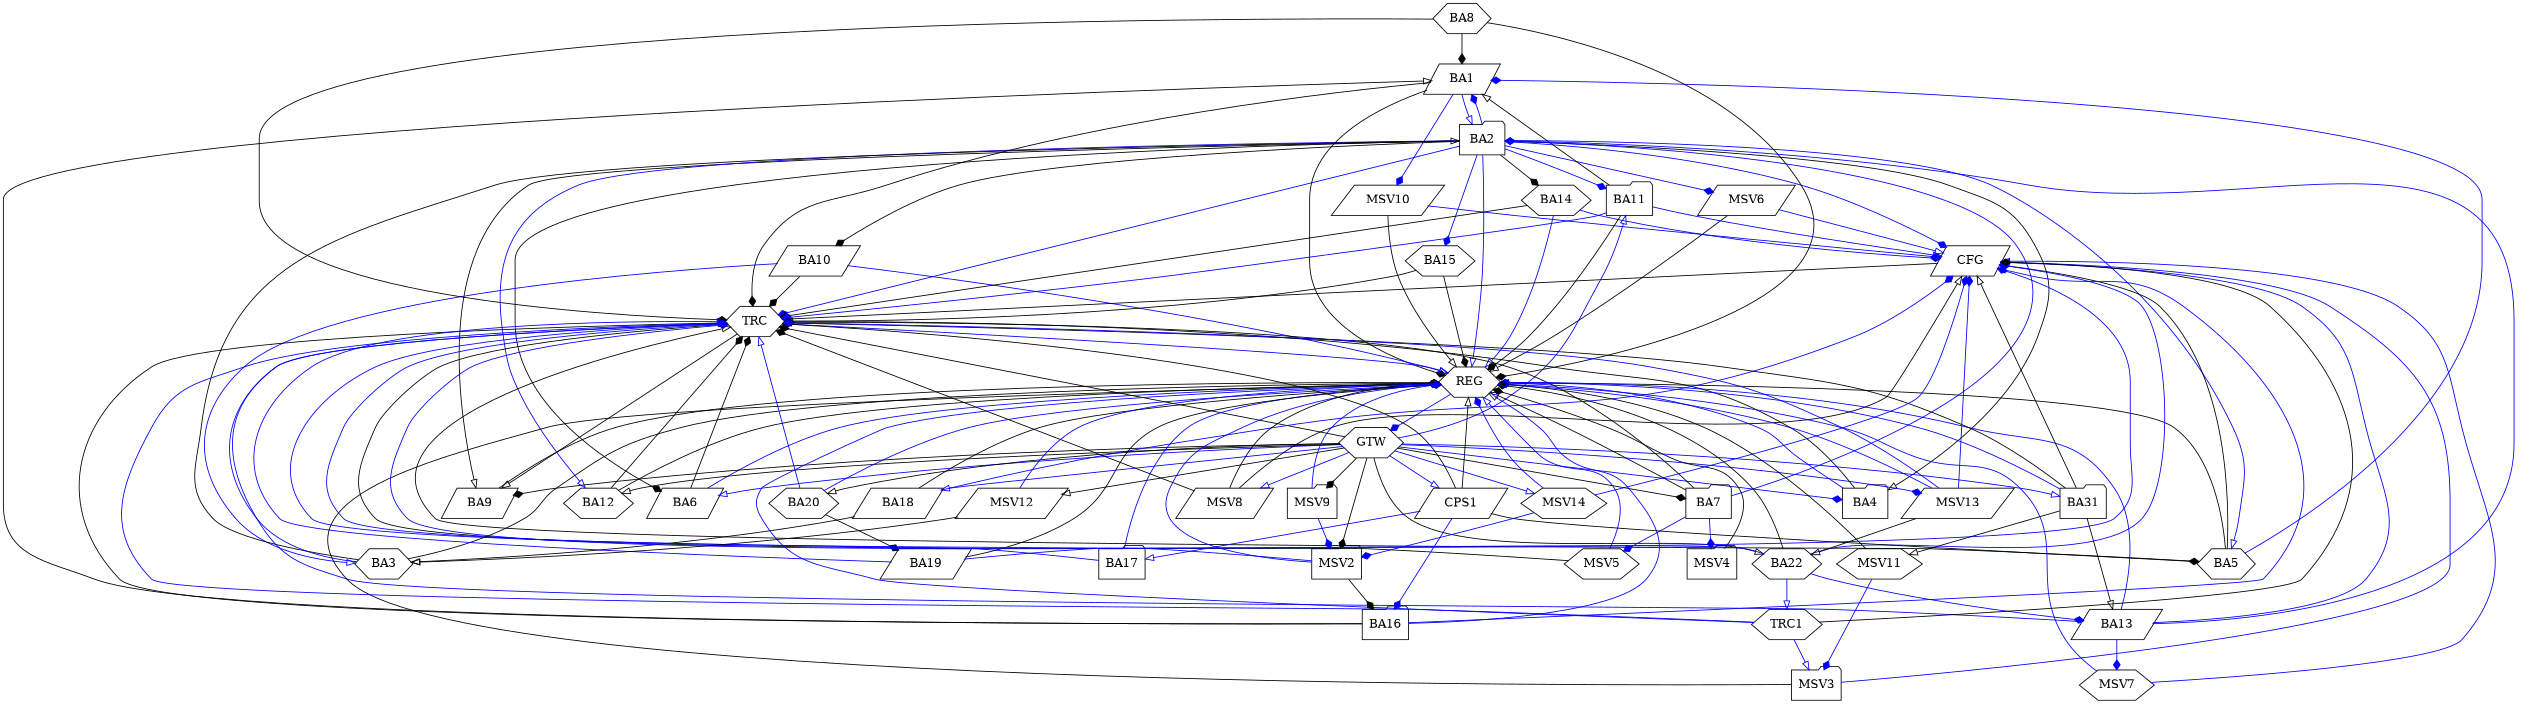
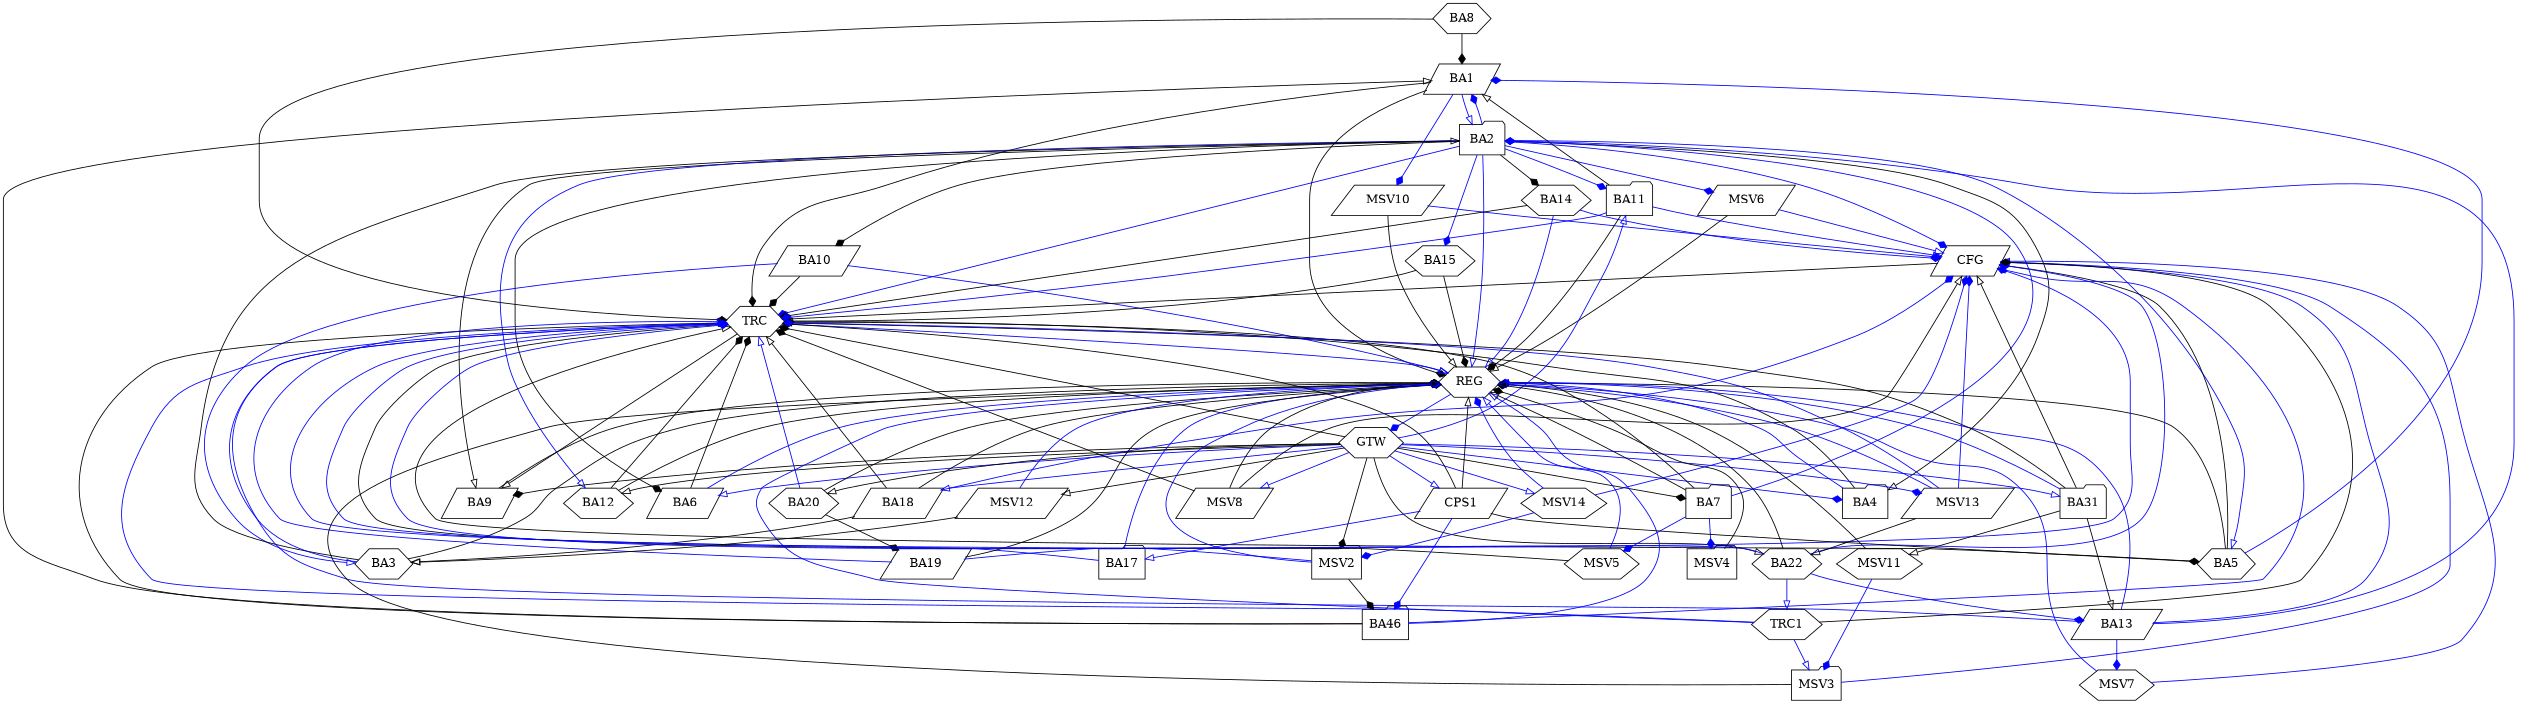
(1807, 204) -> none
(1121, 406) -> (1121, 406)
none -> (835, 423)
(1312, 503) -> none
(1385, 625) -> (1385, 625)
